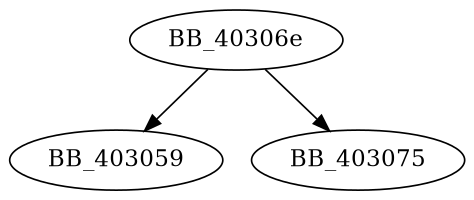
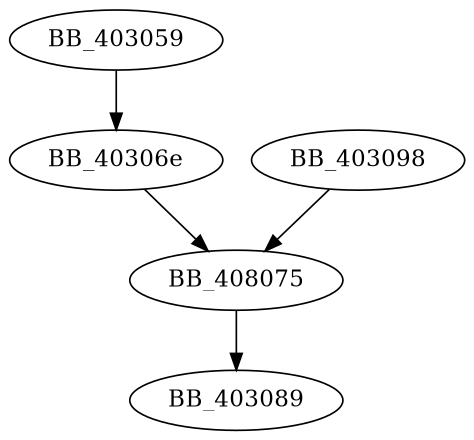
(182, 94) -> (116, 92)
(358, 160) -> (236, 280)
none -> (358, 160)
none -> (236, 400)
